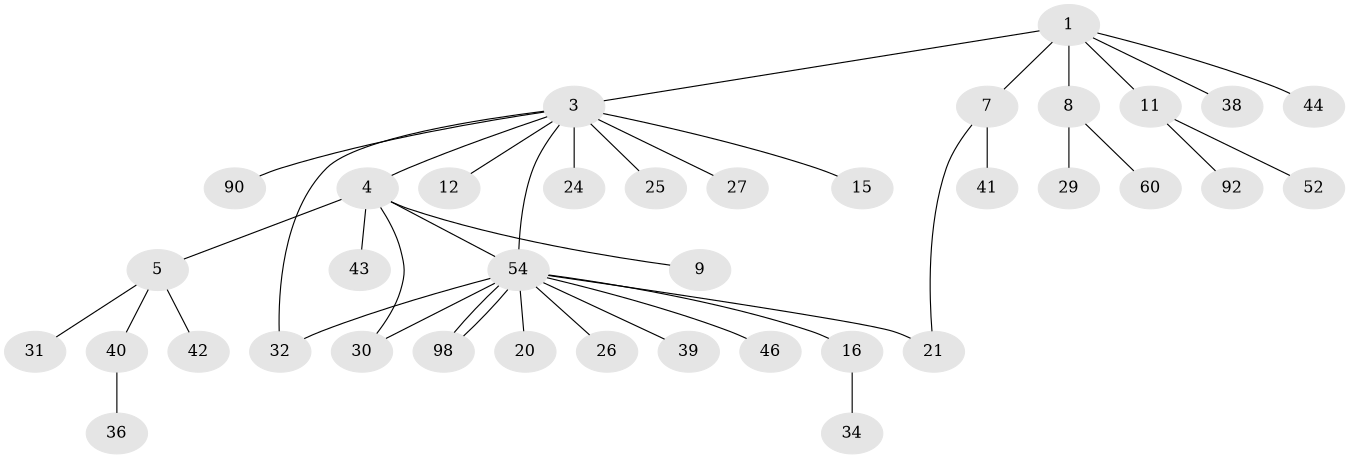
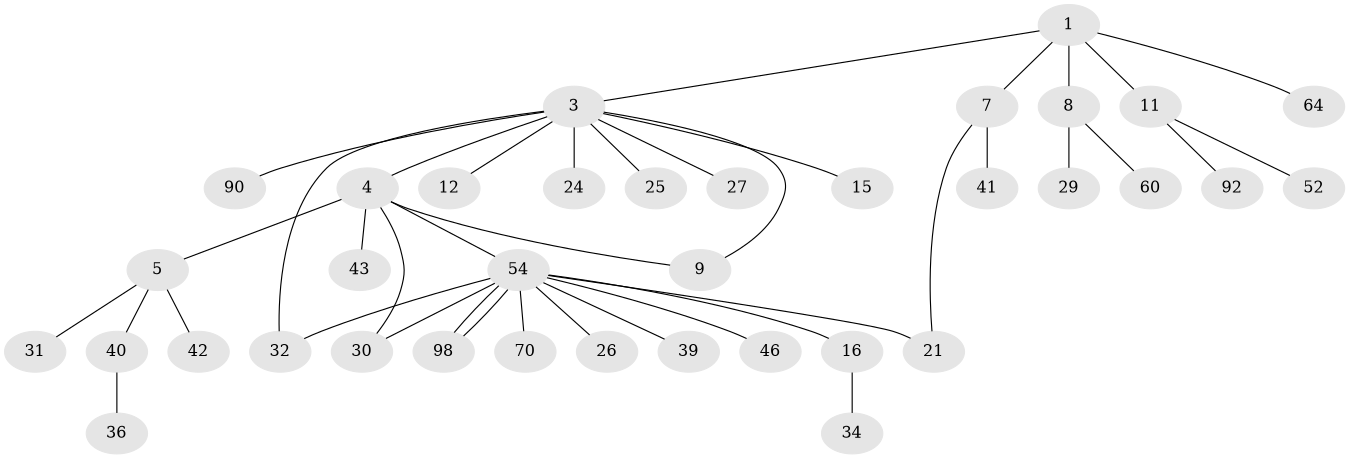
(1232, 107) -> none
(1314, 107) -> (1314, 107)
(528, 183) -> (776, 165)
(525, 352) -> (525, 352)
